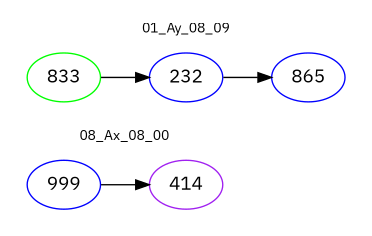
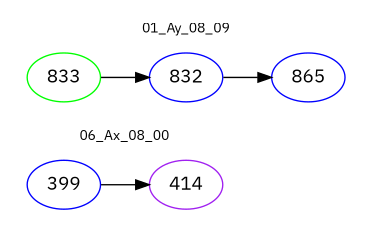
(186, 77) -> (186, 77)
(125, 137) -> (125, 137)
(64, 185) -> (64, 185)
